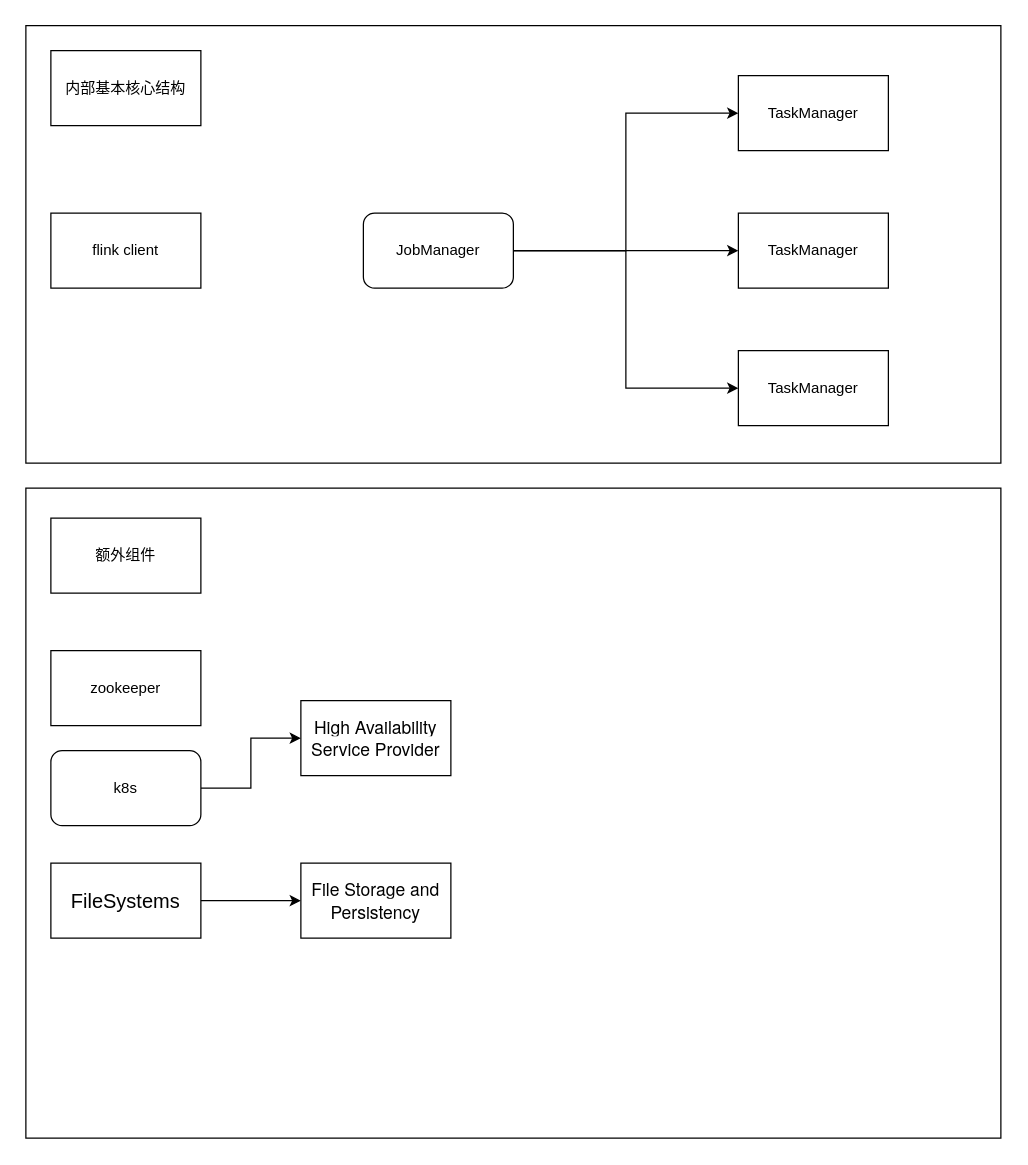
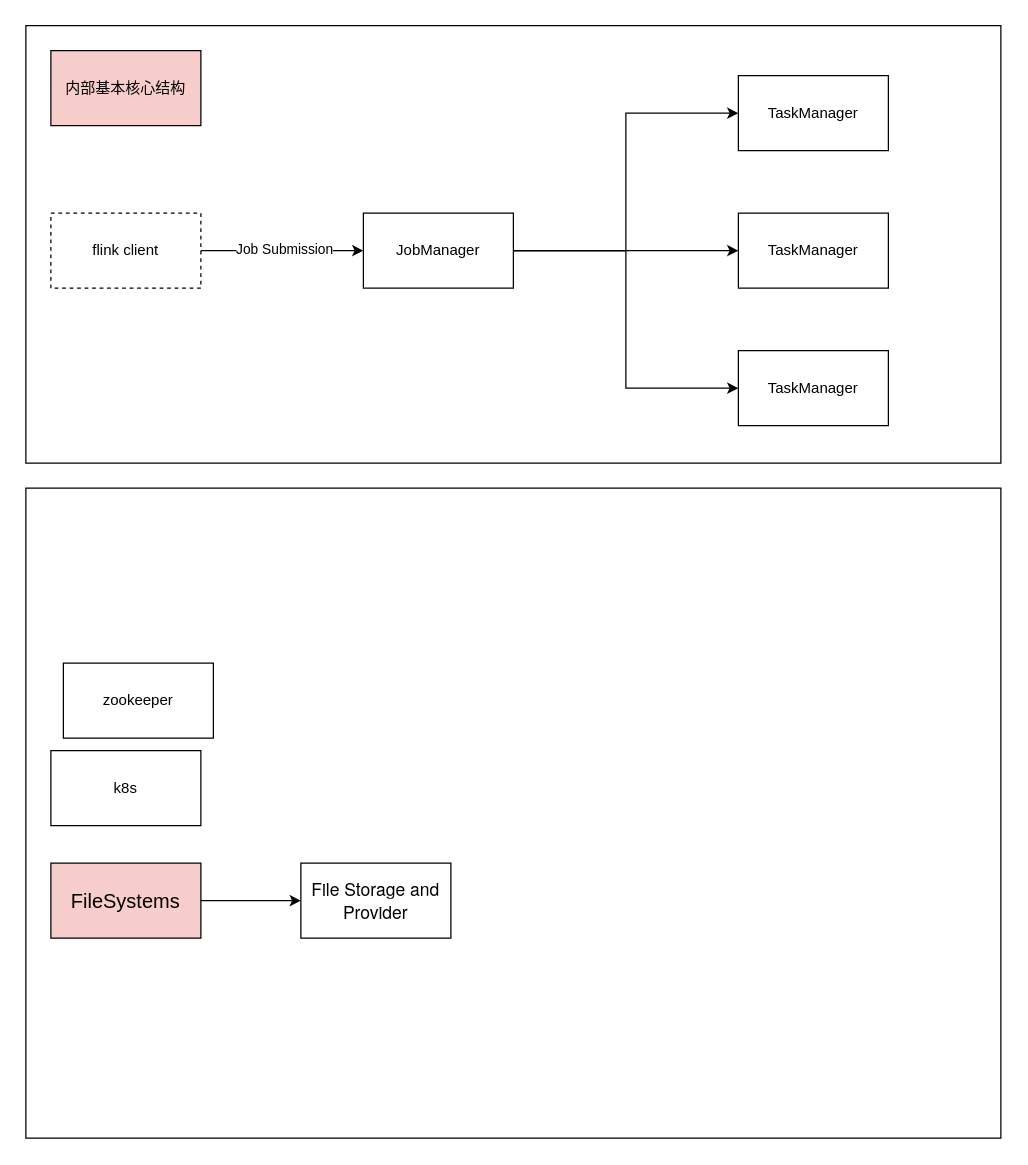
(126, 88) -> (126, 88)
(126, 251) -> (126, 251)
none -> (278, 251)
(438, 251) -> (438, 251)
(126, 556) -> none
(126, 688) -> (138, 701)
(376, 738) -> none
(251, 767) -> none
(126, 788) -> (126, 788)
(126, 901) -> (126, 901)
(376, 901) -> (376, 901)
